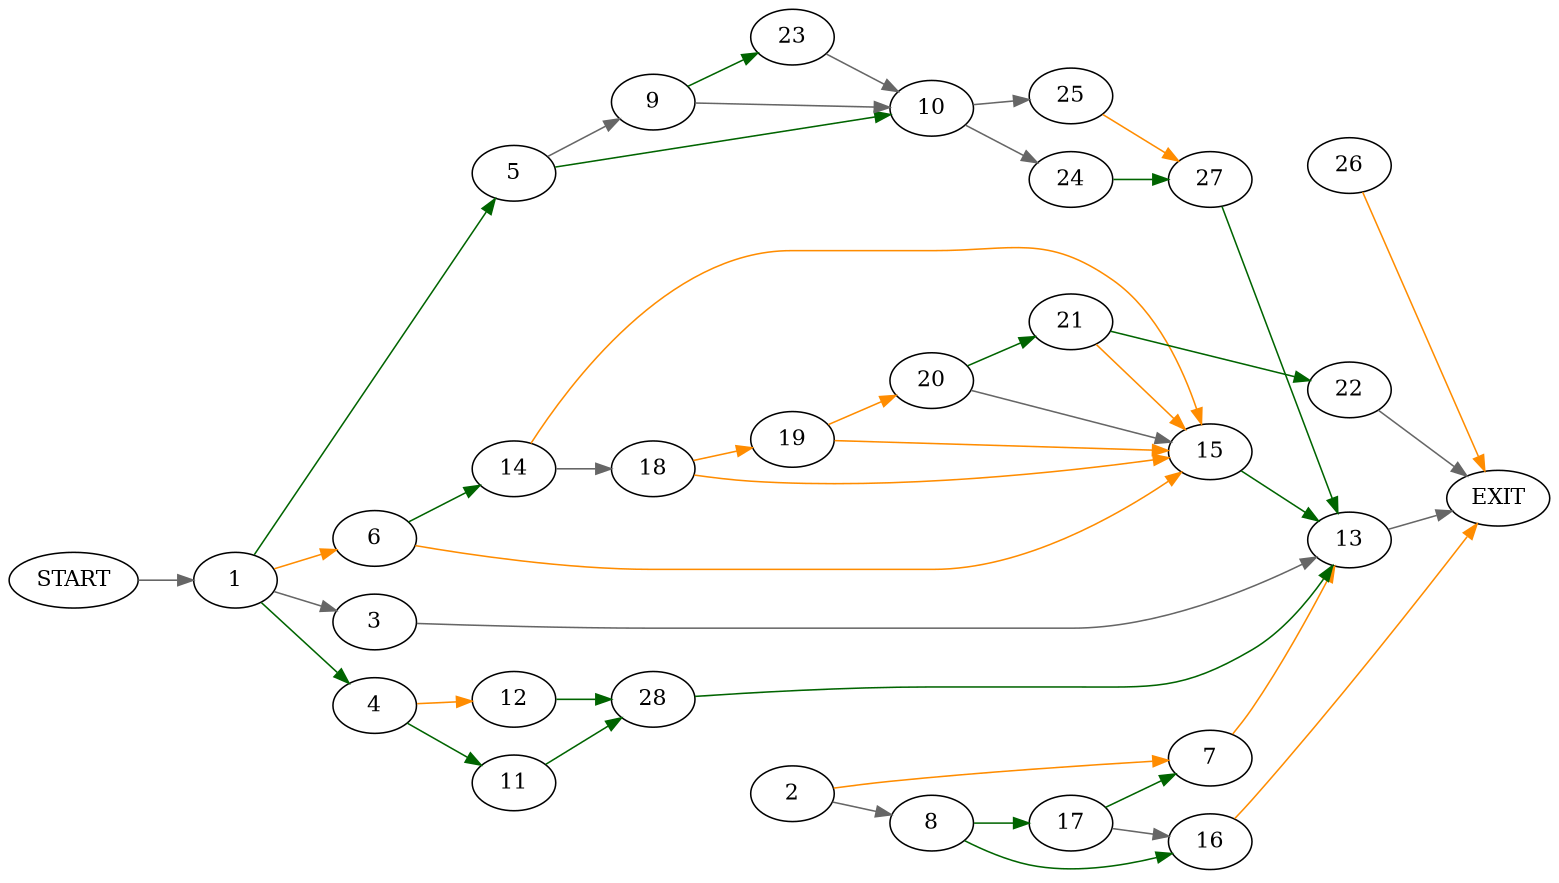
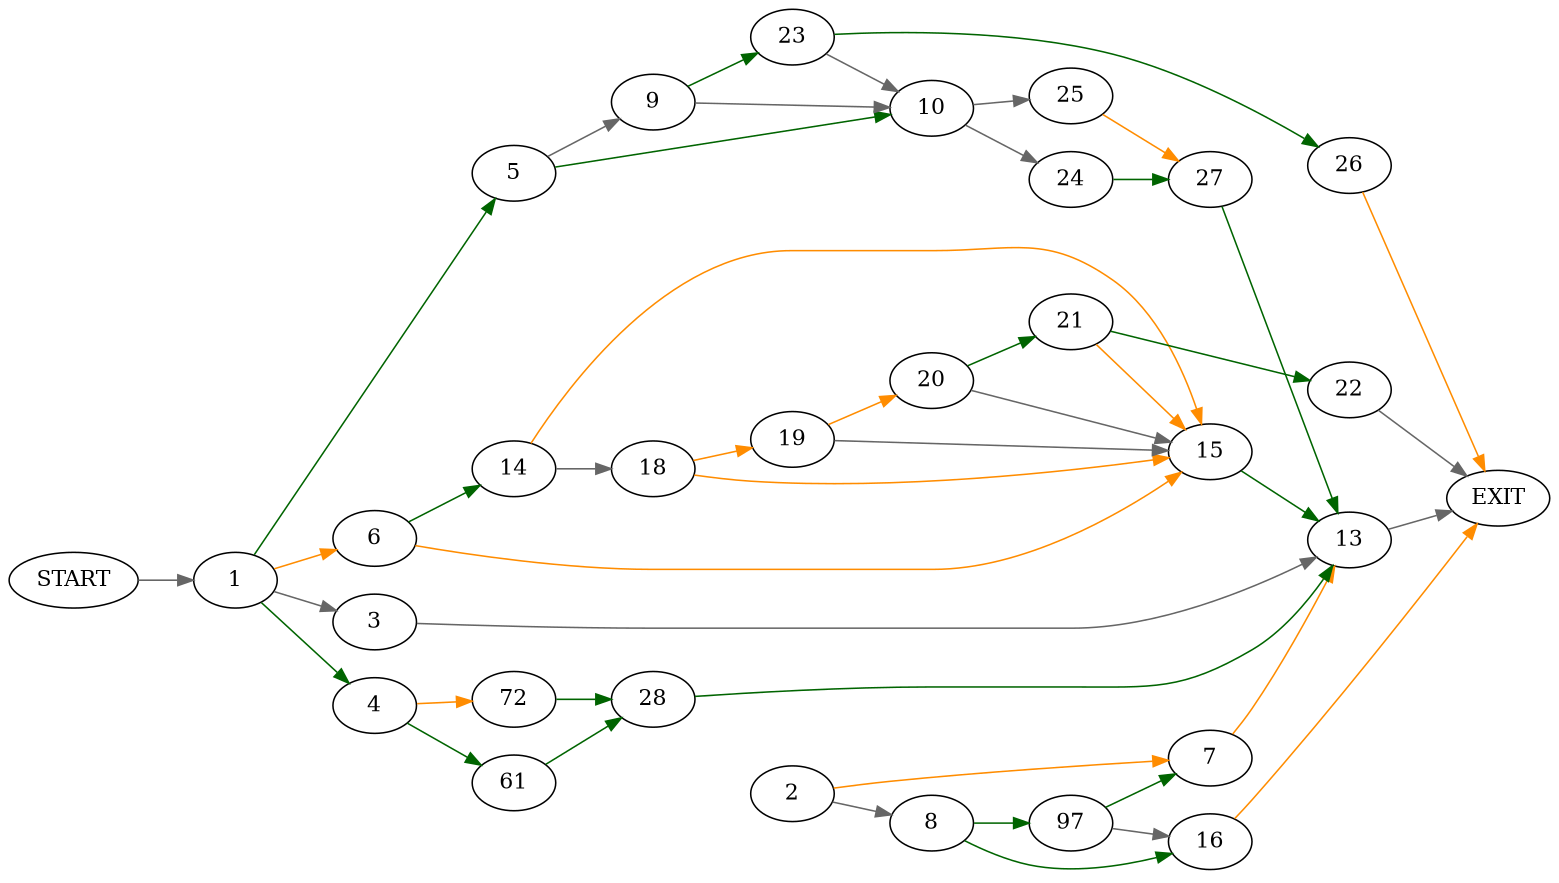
none -> (1079, 47)
(993, 445) -> (993, 445)
(514, 699) -> (514, 699)
(514, 783) -> (514, 783)
(1071, 823) -> (1071, 823)
